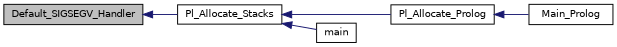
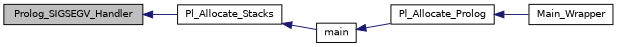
(73, 14) -> (73, 14)
(341, 14) -> (378, 26)
(571, 14) -> (571, 14)
